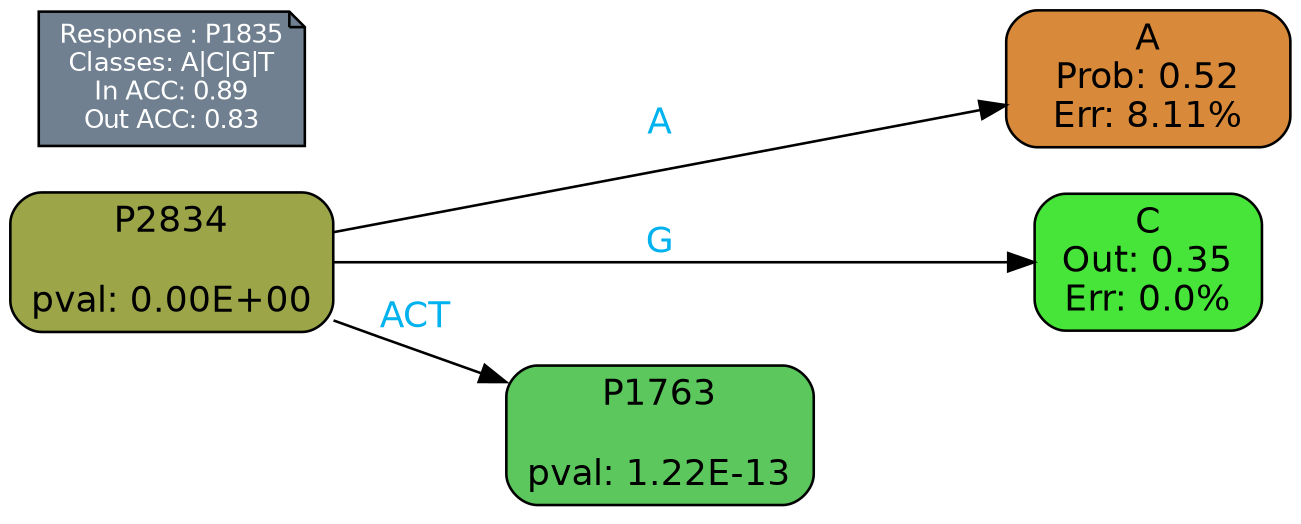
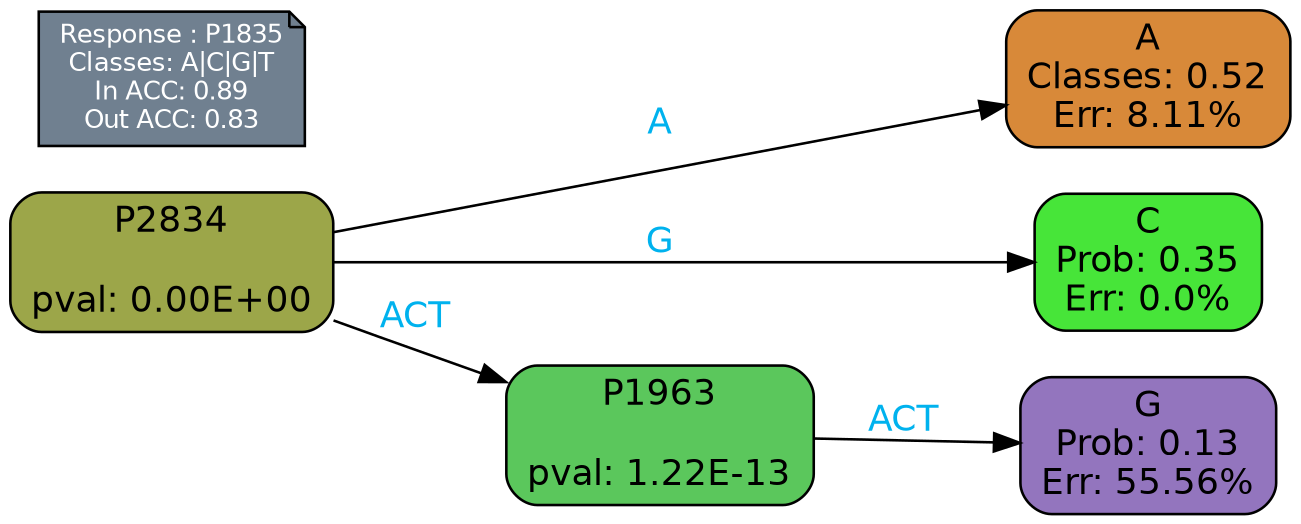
(1148, 79) -> (1148, 79)
(1148, 262) -> (1148, 262)
(660, 435) -> (660, 435)
none -> (1148, 446)
